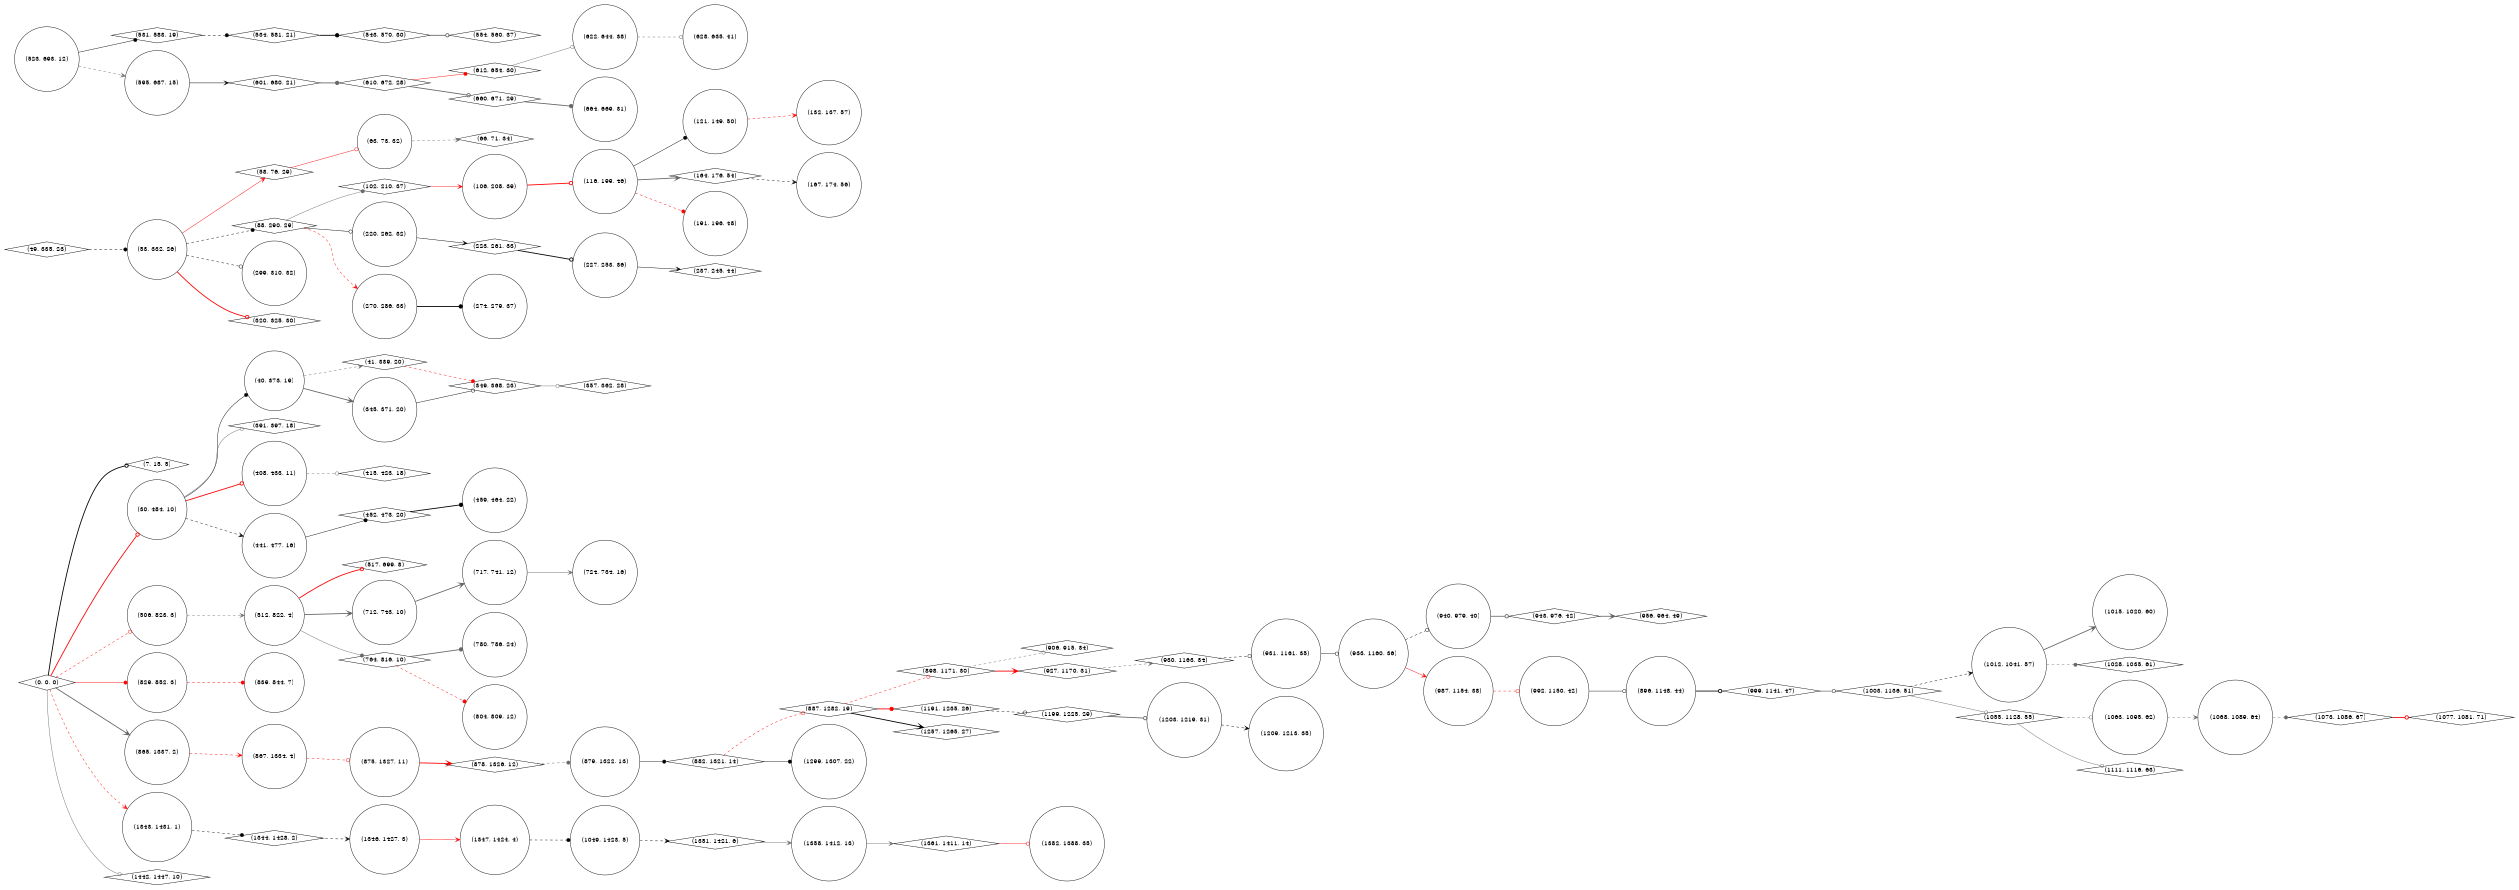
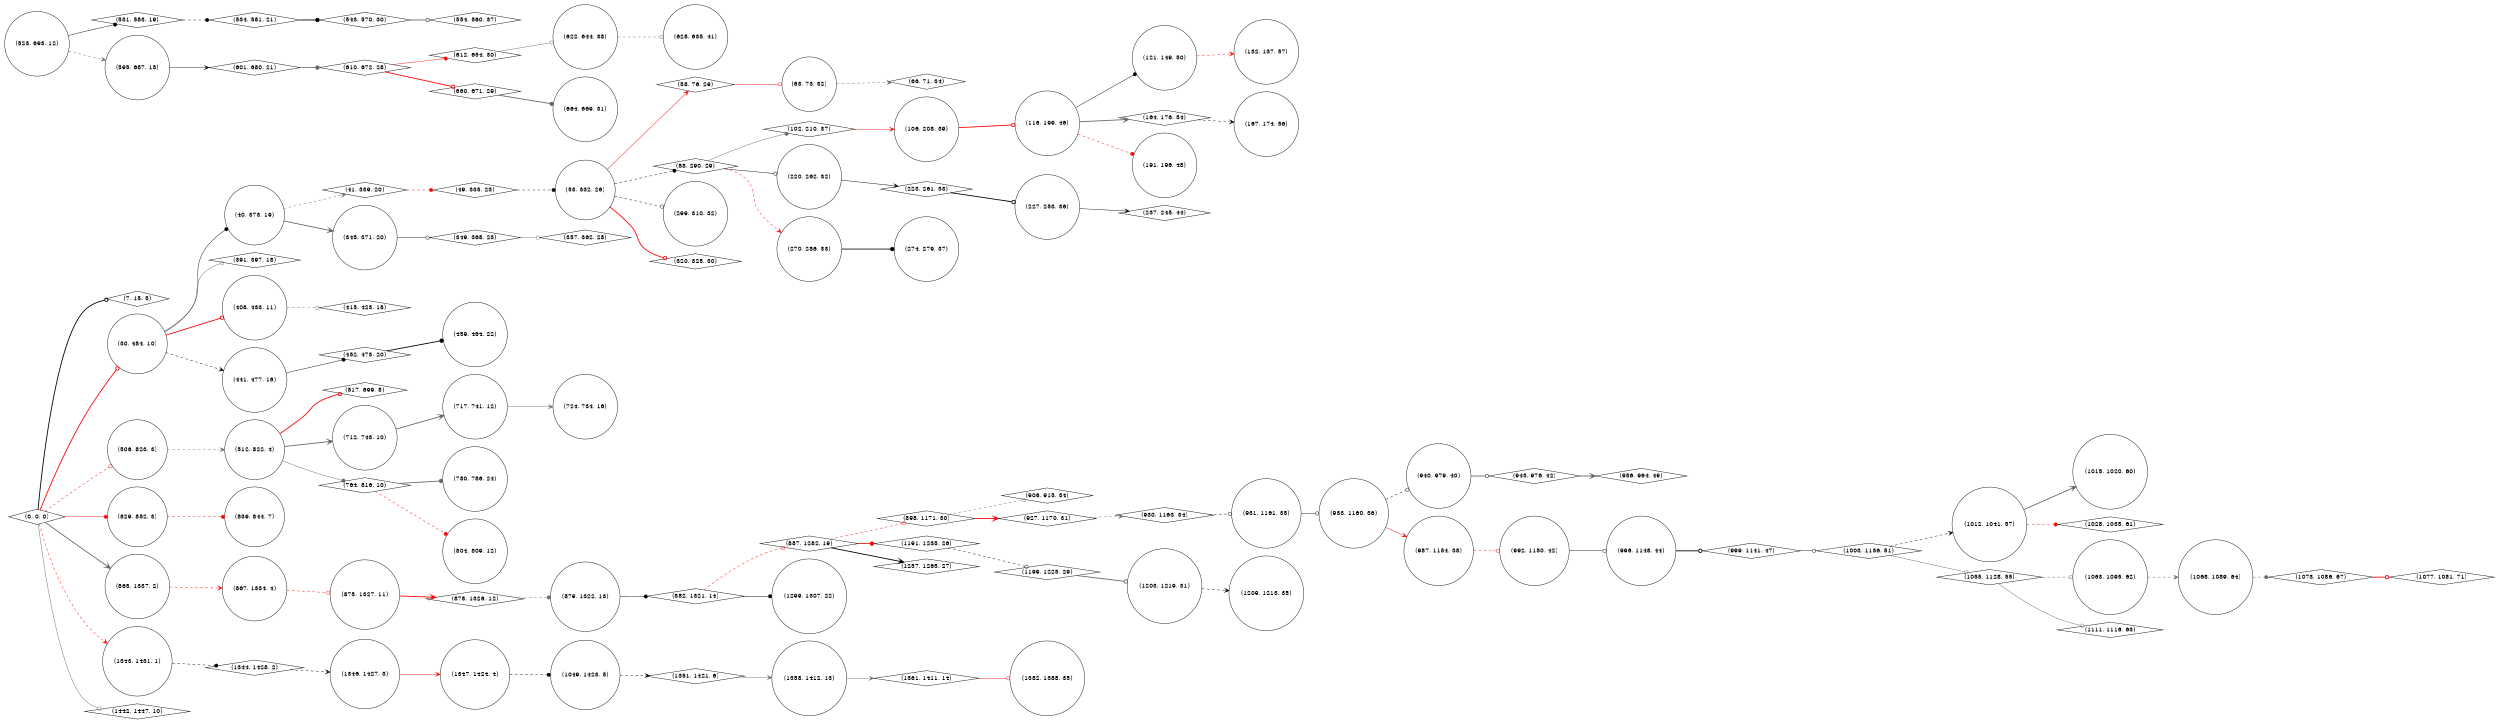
(438, 91) -> (418, 79)
(438, 374) -> (418, 190)
(2060, 665) -> (2040, 524)
(1661, 691) -> (1641, 551)
